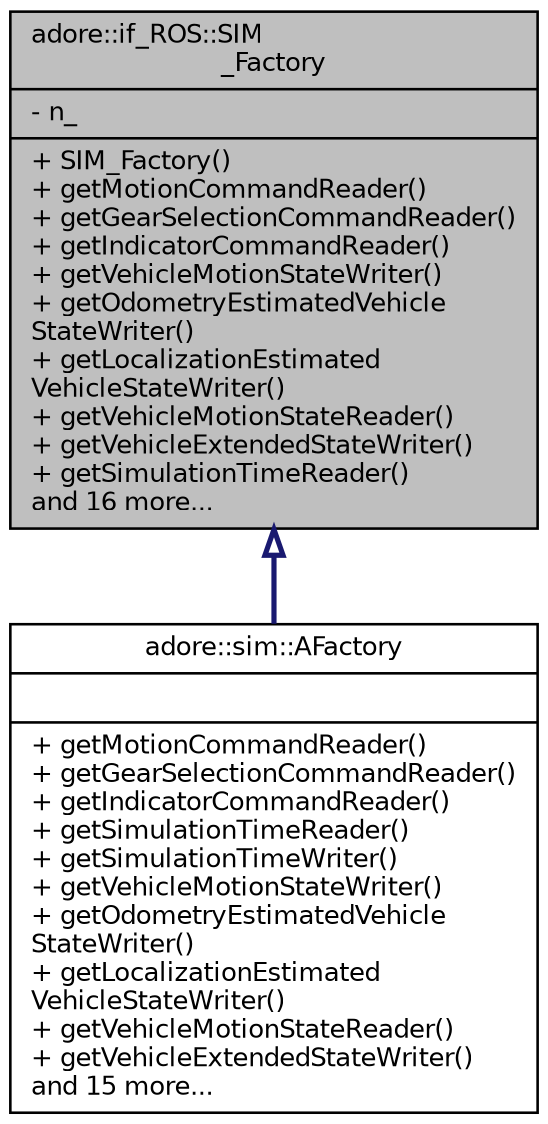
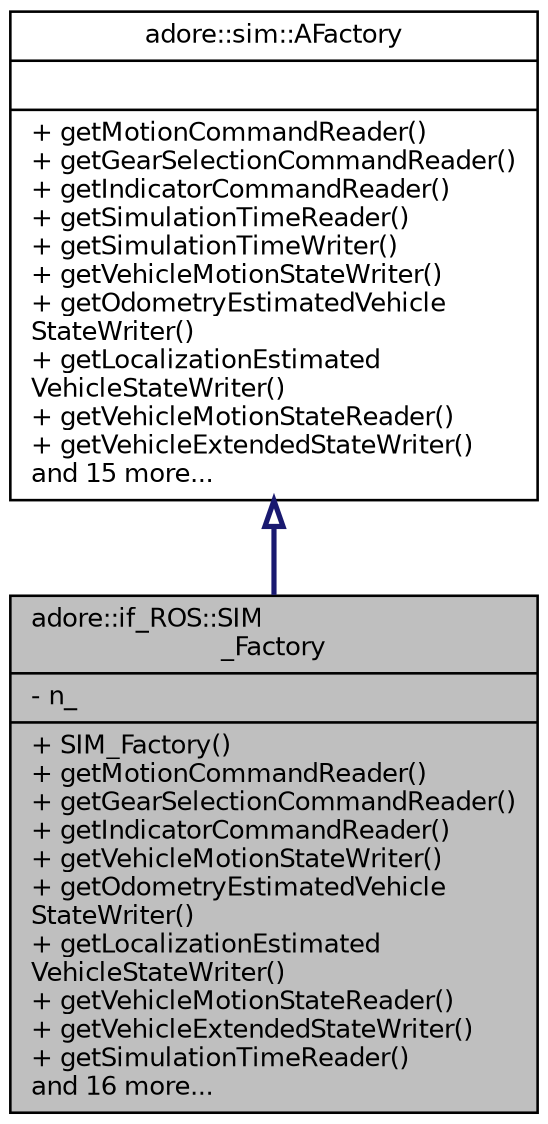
(274, 590) -> (274, 561)
